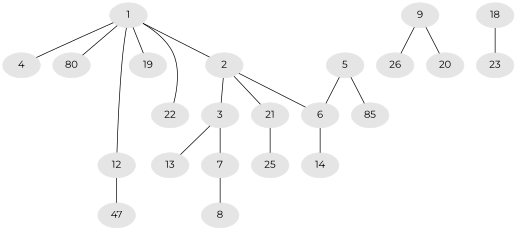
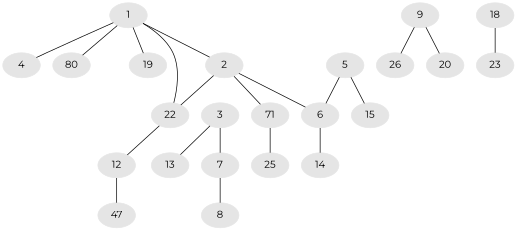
(120, 90) -> (143, 140)
(222, 90) -> (197, 90)
(270, 115) -> (270, 115)
(370, 115) -> (370, 115)
